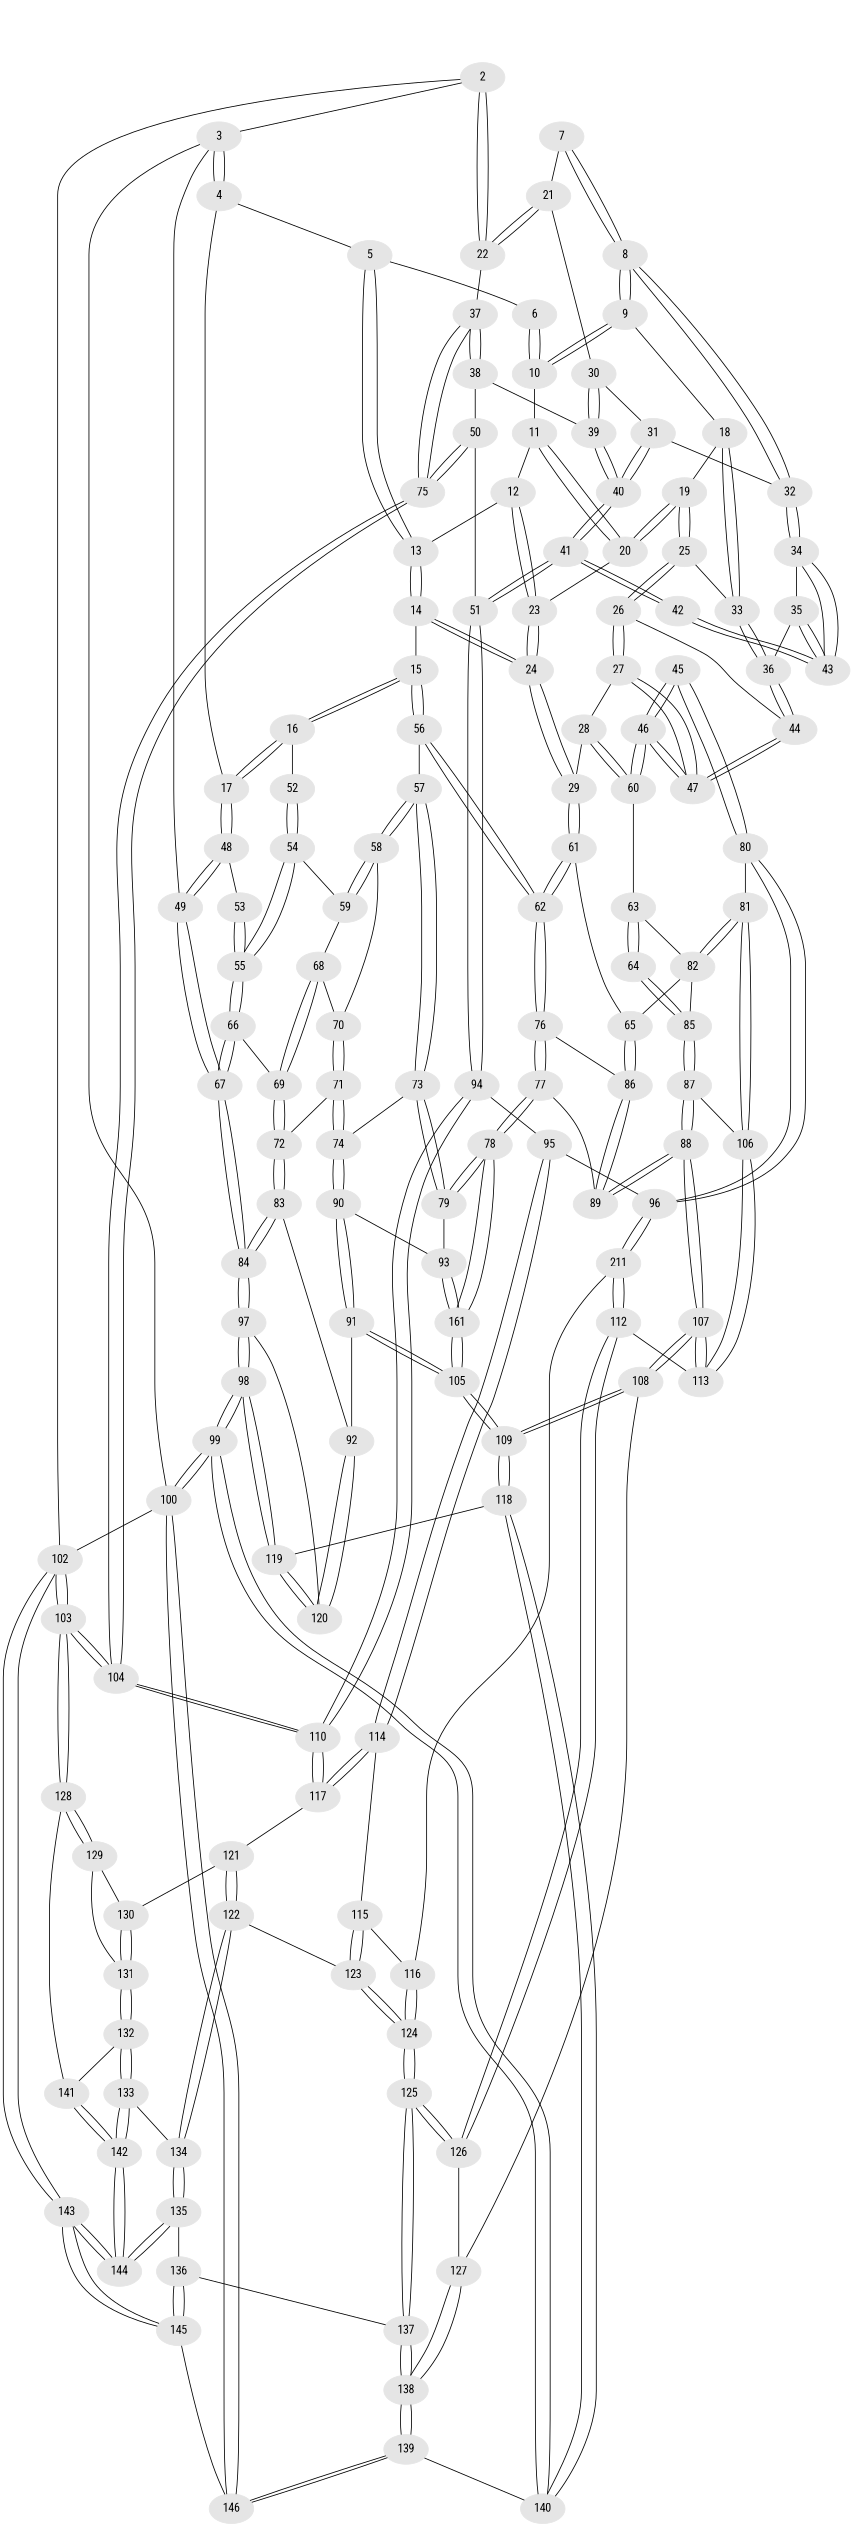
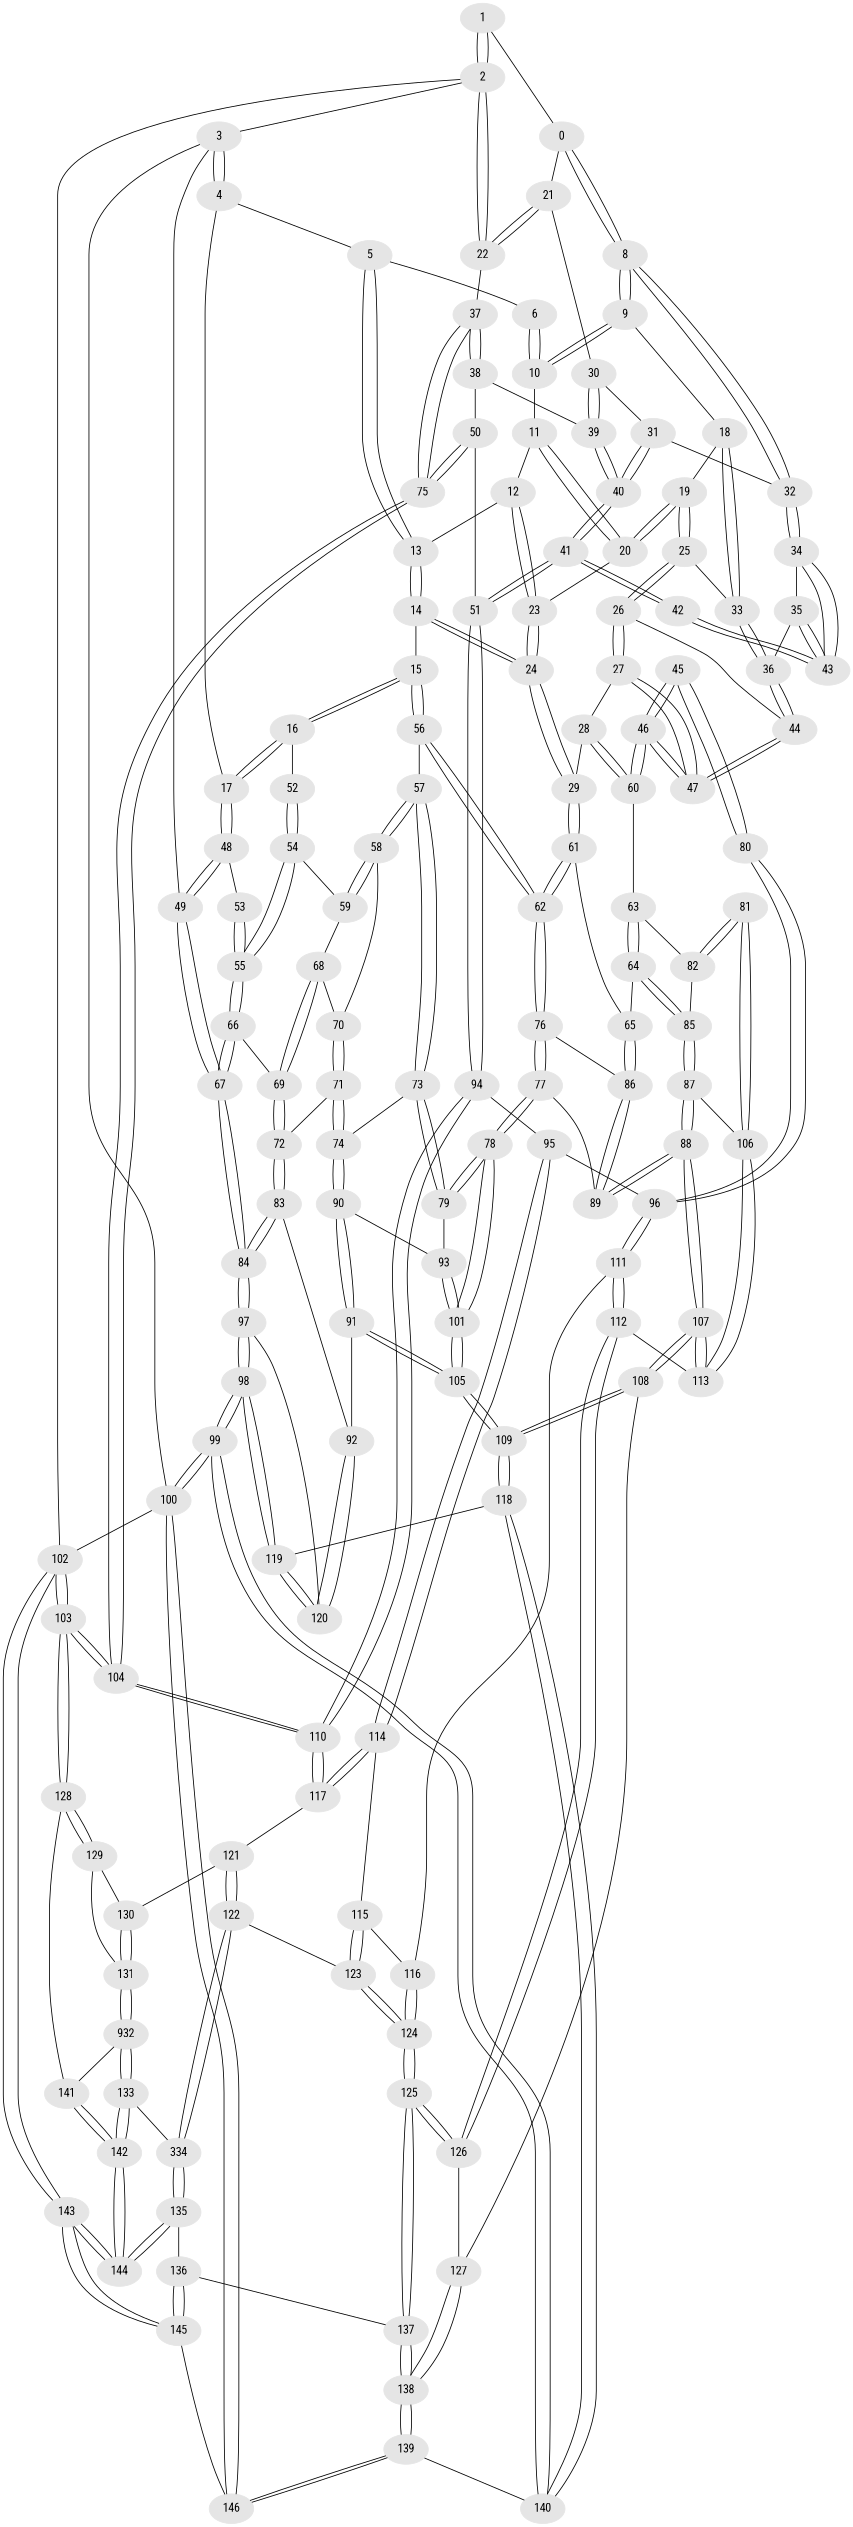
none -> (483, 18)
(562, 137) -> (562, 137)
(745, 878) -> none
(669, 990) -> (632, 997)
(619, 1263) -> (619, 1263)
(457, 1323) -> (457, 1323)
(126, 2034) -> (126, 2034)
(179, 2153) -> (179, 2153)
